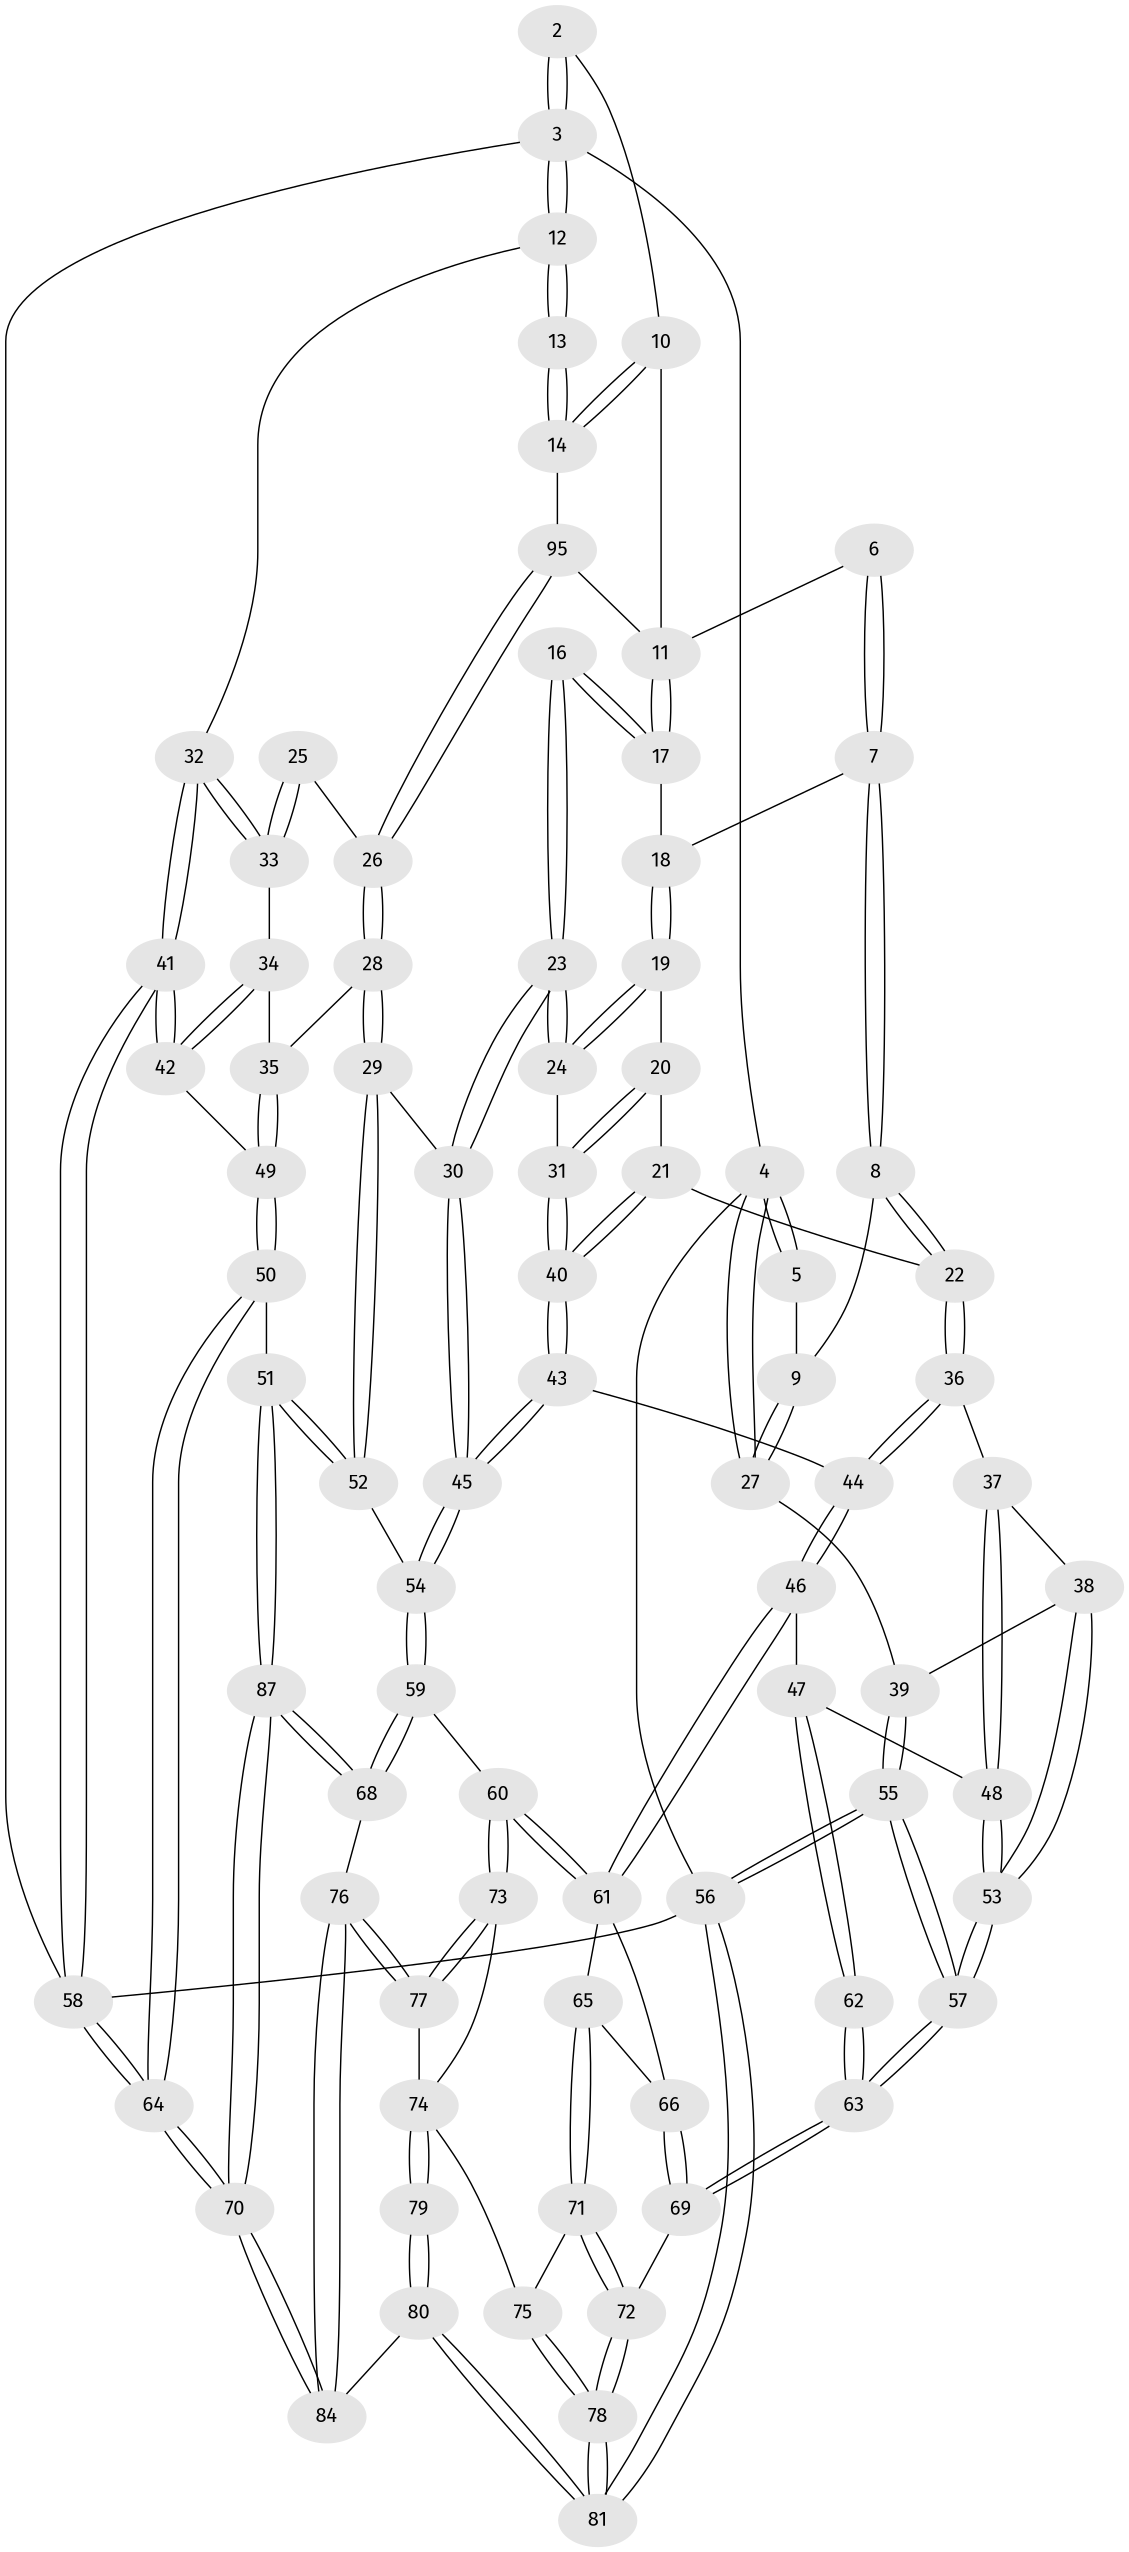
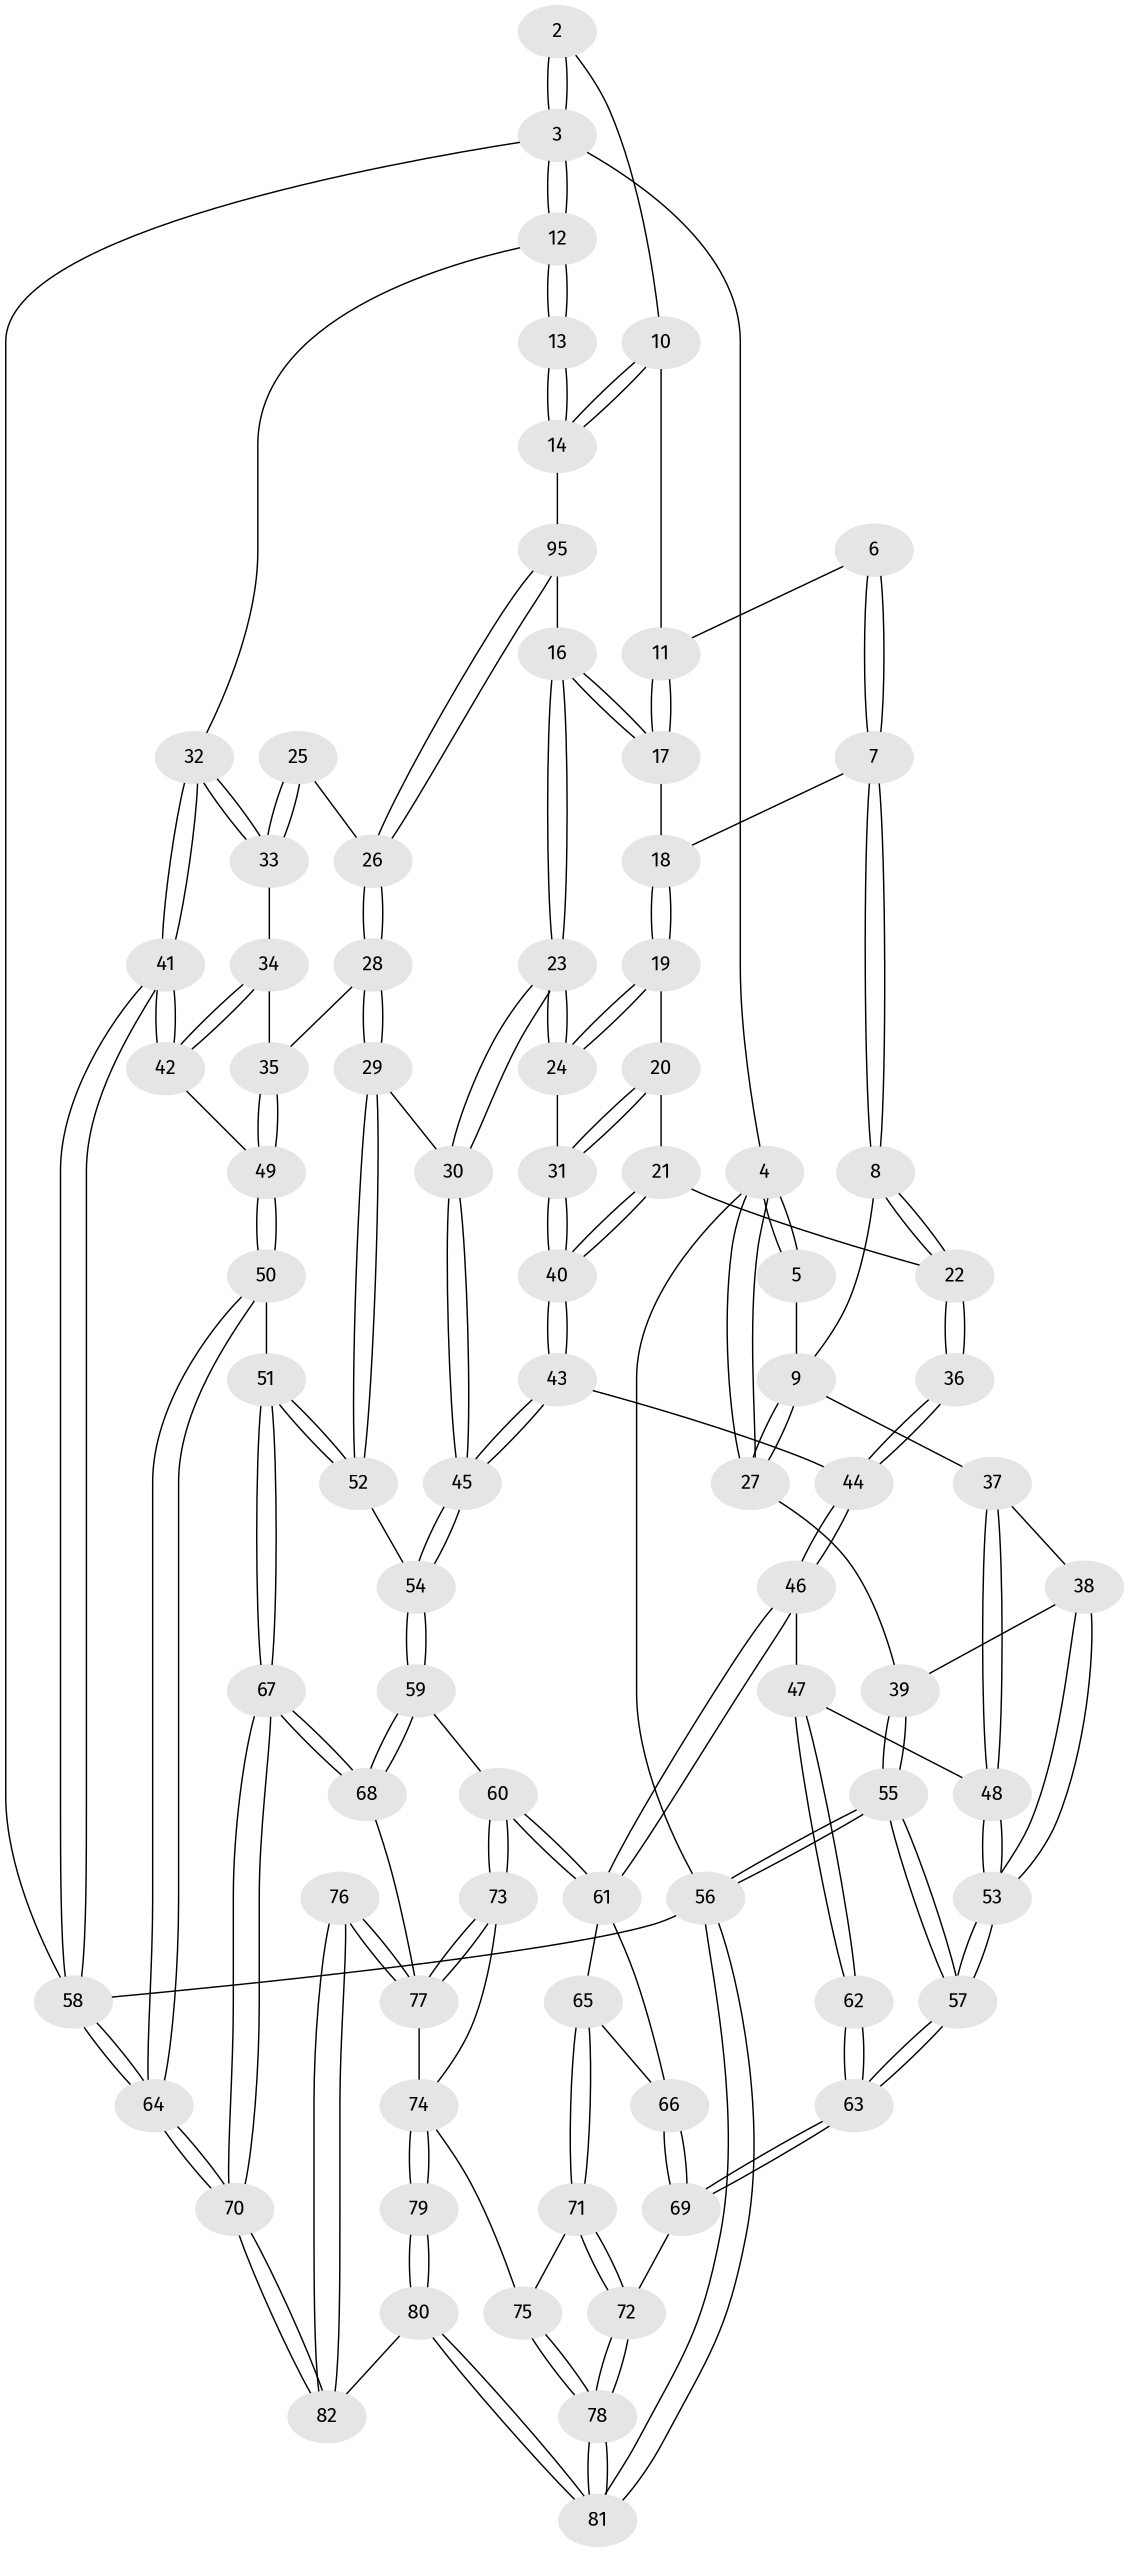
(609, 602) -> (557, 602)
(974, 1431) -> (884, 1426)
(266, 1691) -> (266, 1691)
(354, 1847) -> (398, 1897)
(327, 2417) -> (327, 2417)
